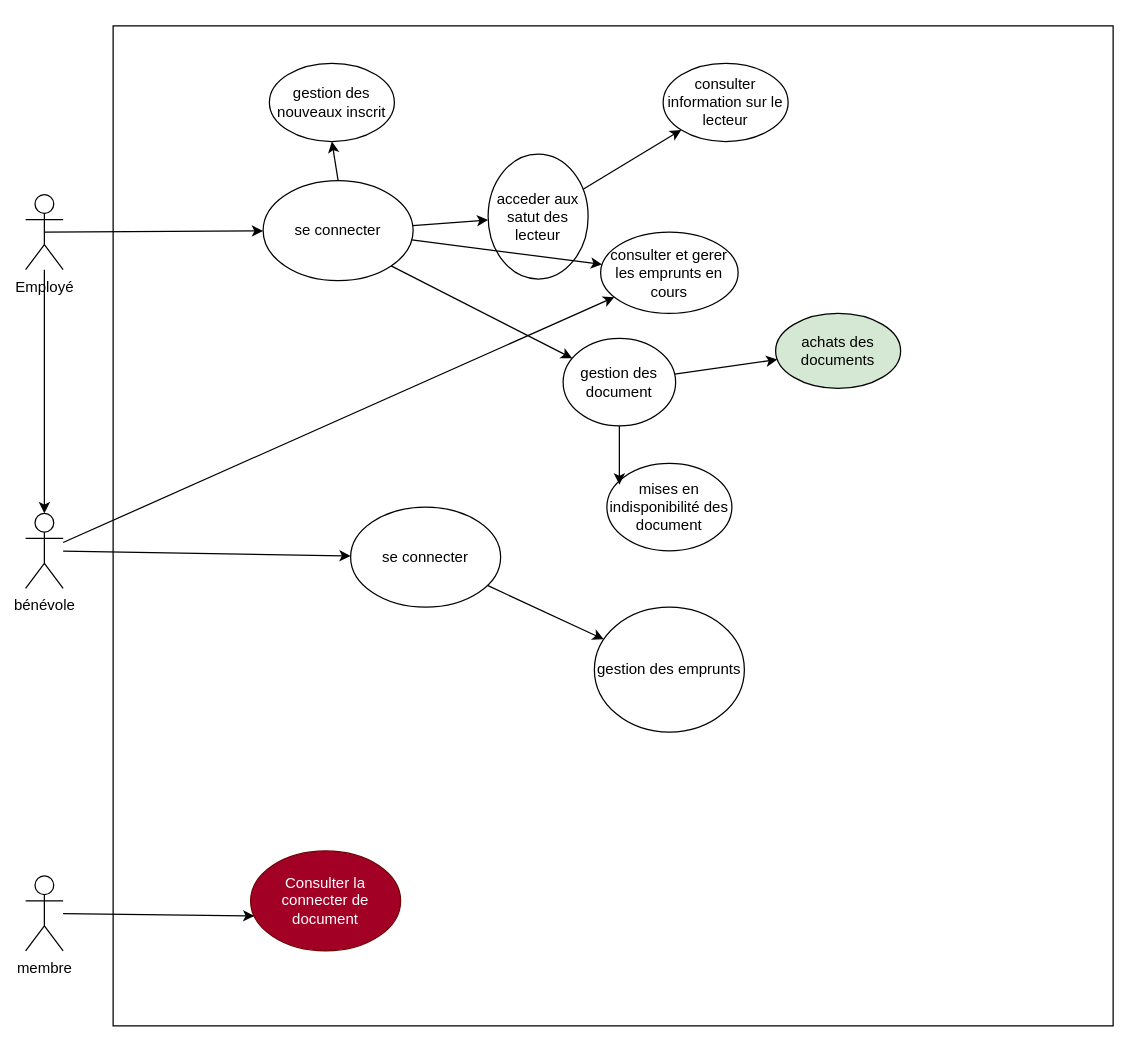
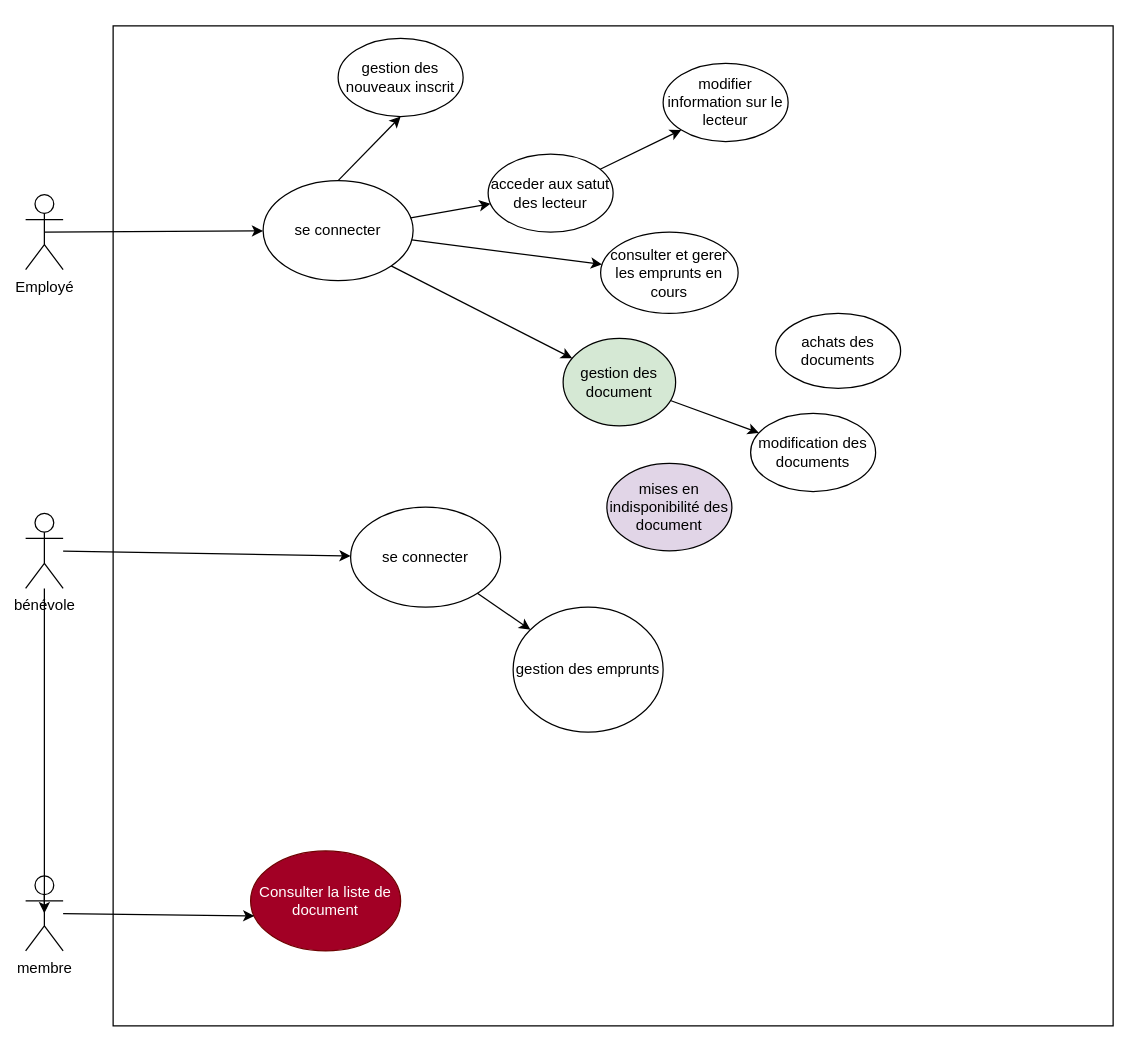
(332, 102) -> (401, 77)
(726, 102) -> (726, 102)
(538, 216) -> (551, 193)
(838, 351) -> (838, 351)
(722, 367) -> none
(619, 382) -> (619, 382)
(44, 387) -> none
none -> (711, 415)
(336, 421) -> (44, 740)
(619, 451) -> none
none -> (813, 452)
(669, 507) -> (669, 507)
(669, 669) -> (588, 669)
(326, 901) -> (326, 901)
